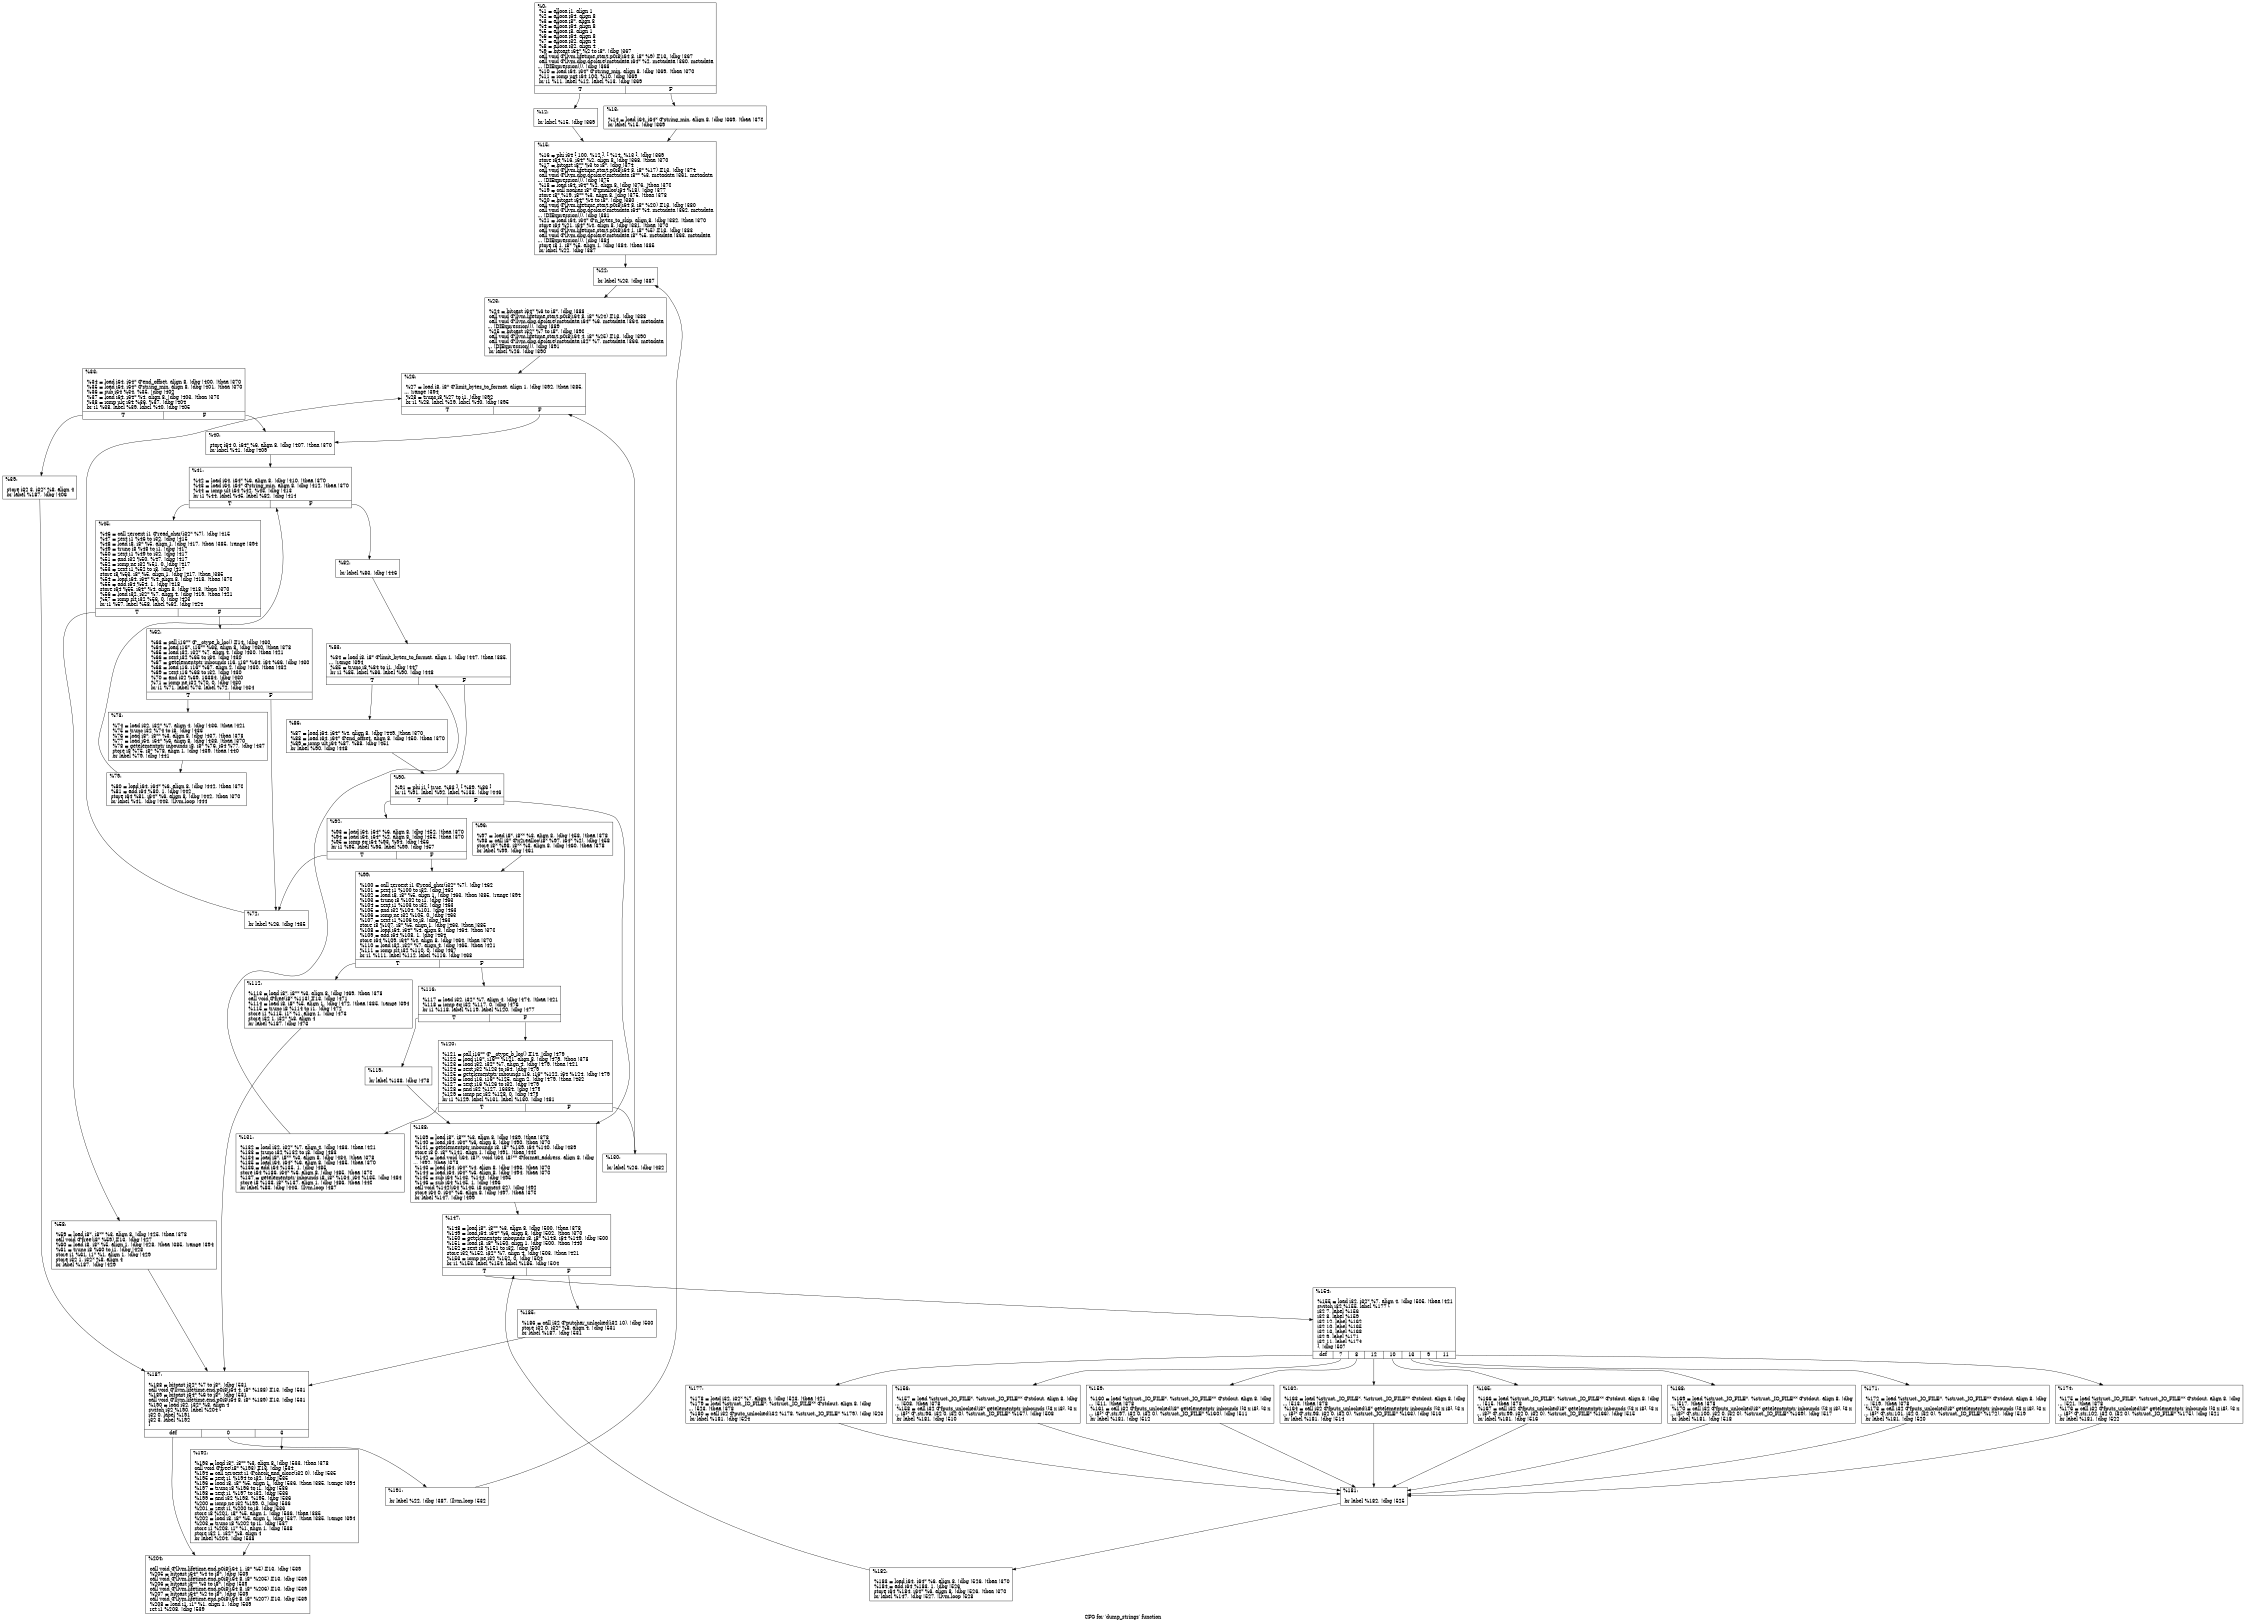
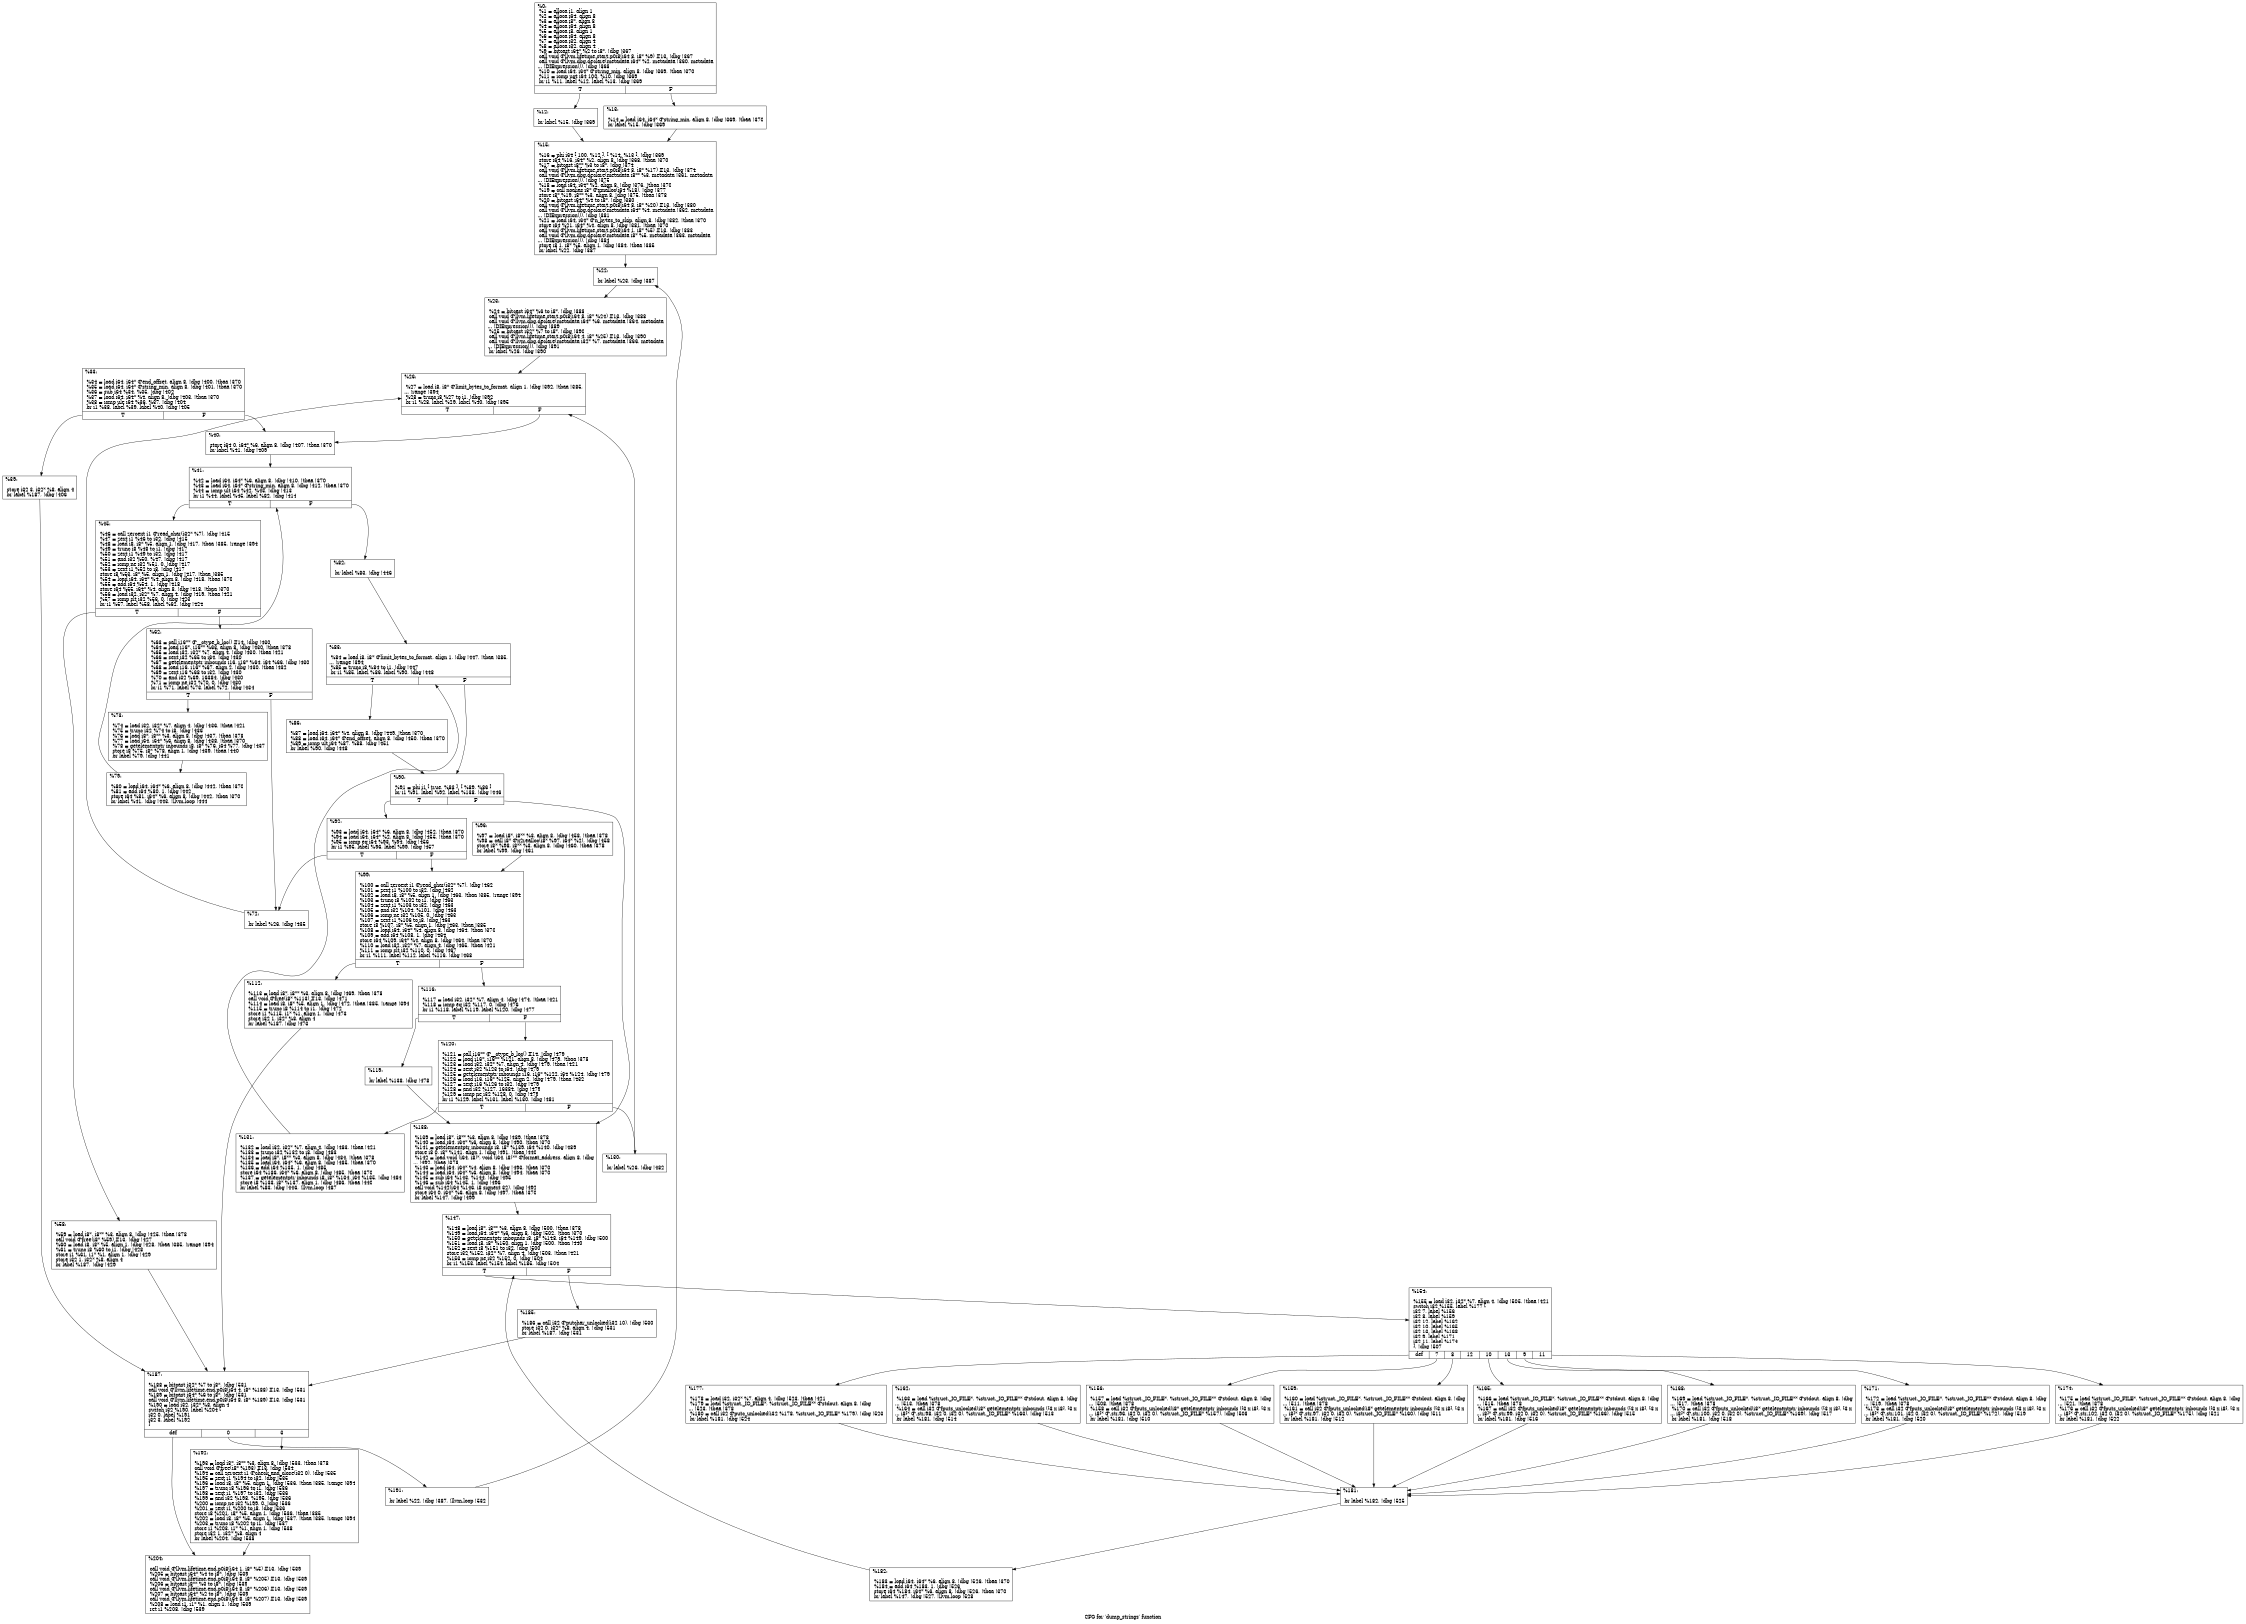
(1374, 1370) -> none
